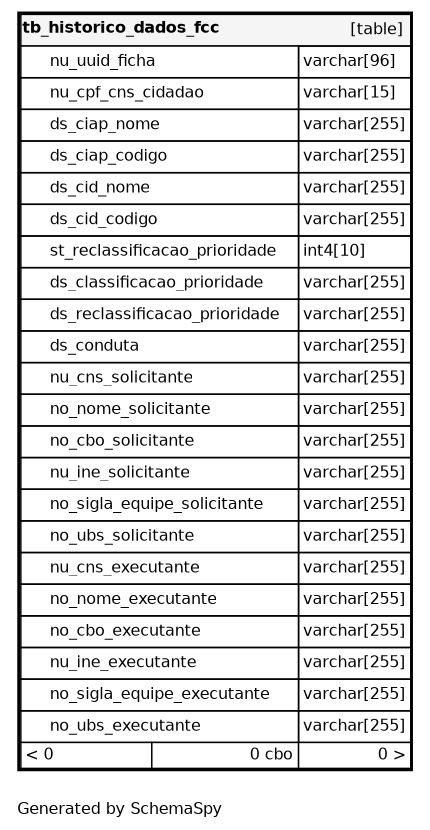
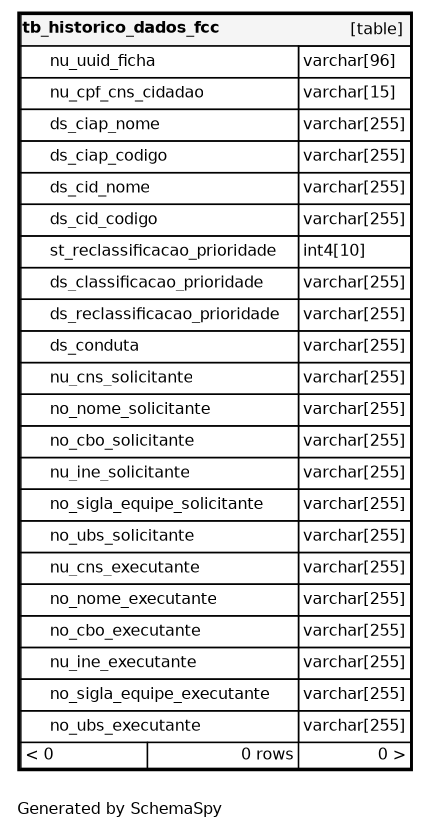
(272, 755) -> (268, 755)
